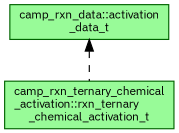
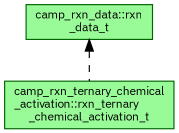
(89, 22) -> (89, 22)
